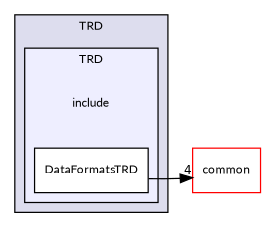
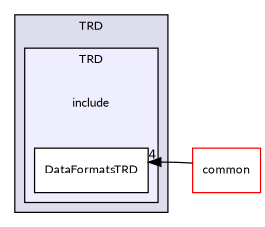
(164, 179) -> (177, 162)
